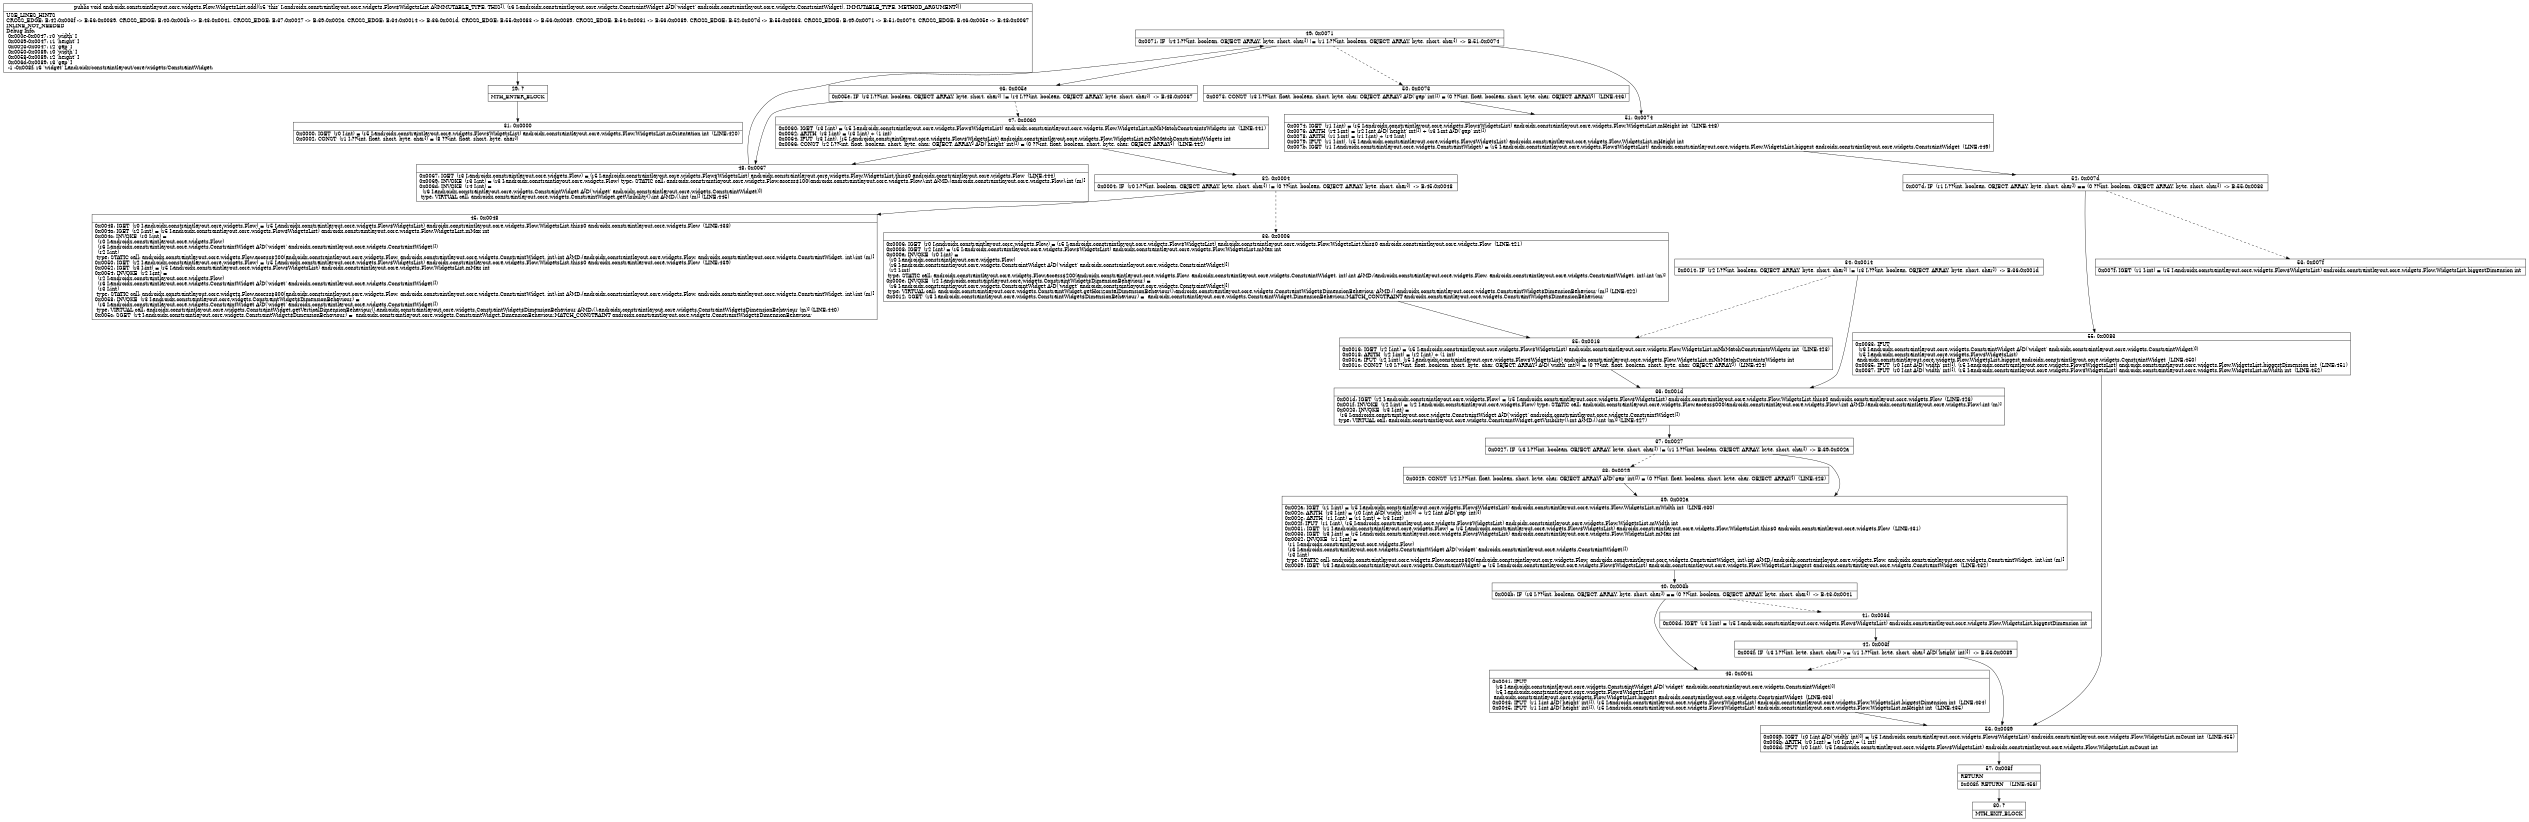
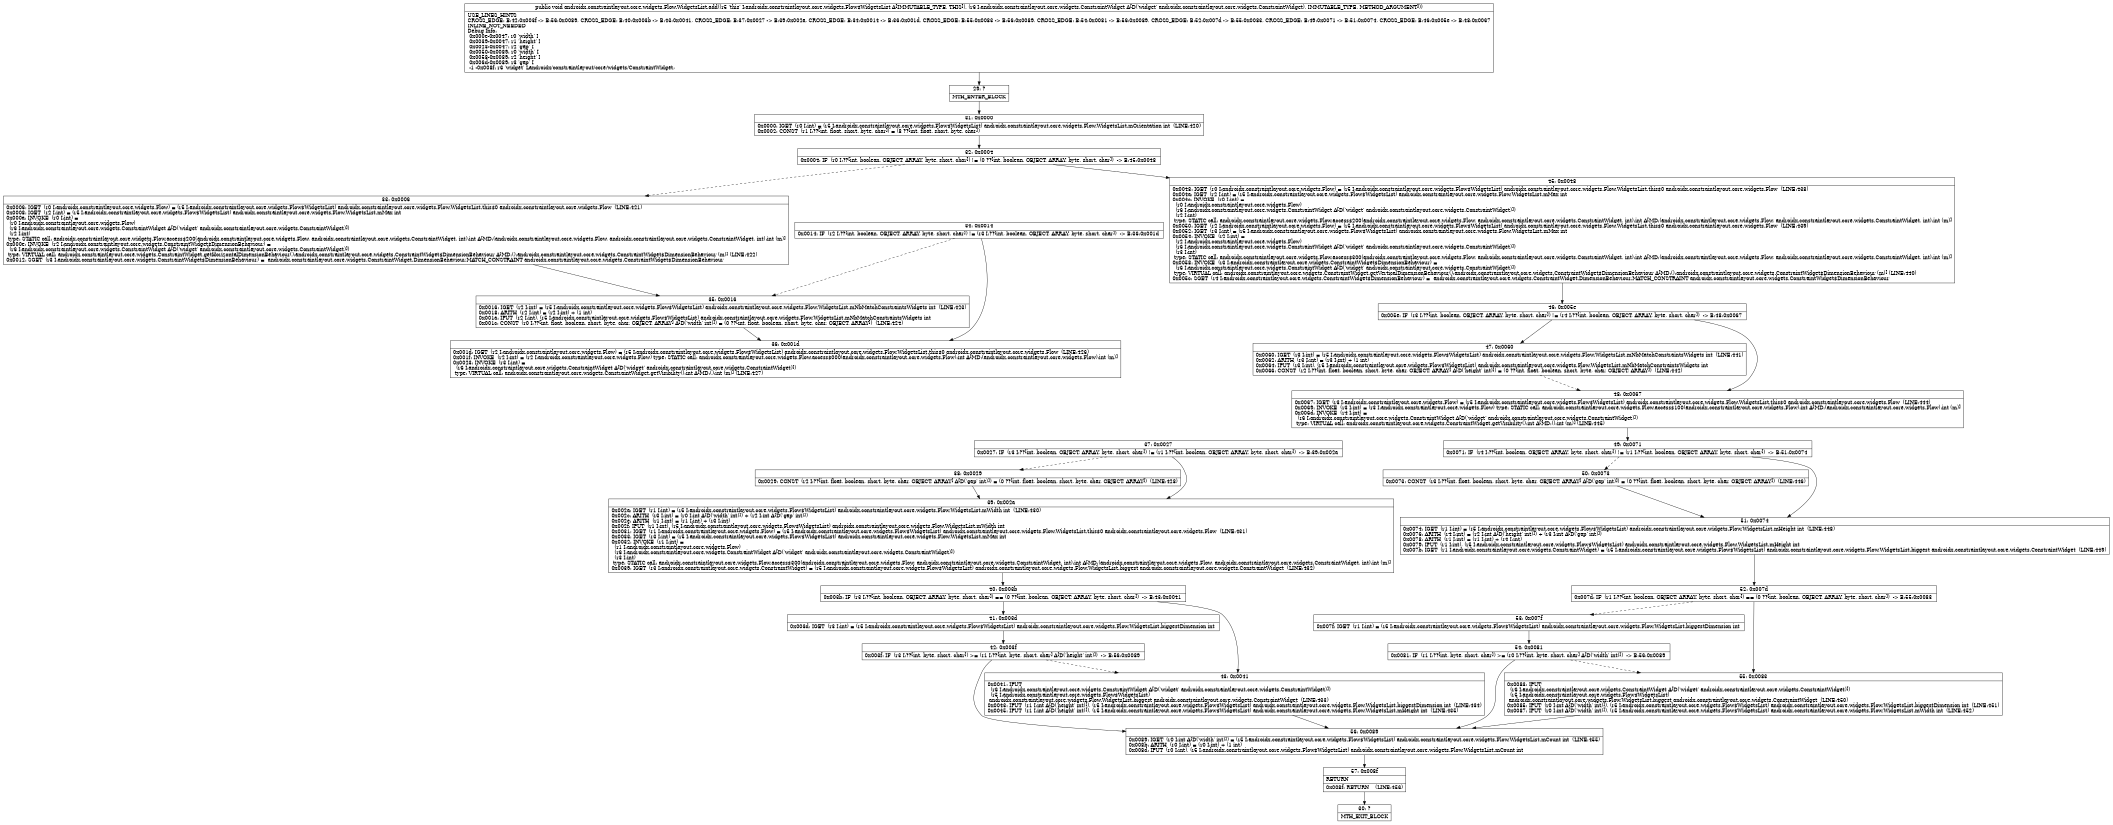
(1168, 65) -> (1562, 292)
(1016, 107) -> (1538, 331)
(896, 156) -> (1559, 382)
(1168, 161) -> (979, 140)
(1669, 430) -> none
(1773, 605) -> (1003, 607)
none -> (1529, 652)
